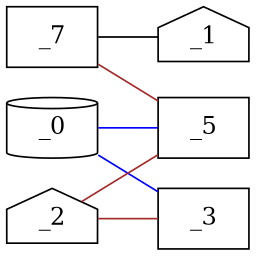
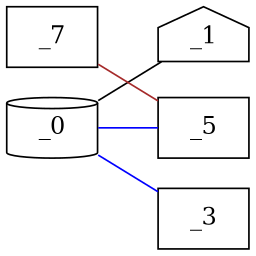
(128, 37) -> (138, 76)
(52, 219) -> none
